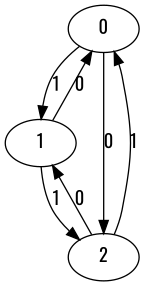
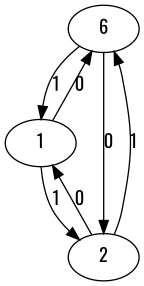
(104, 29) -> (104, 29)
